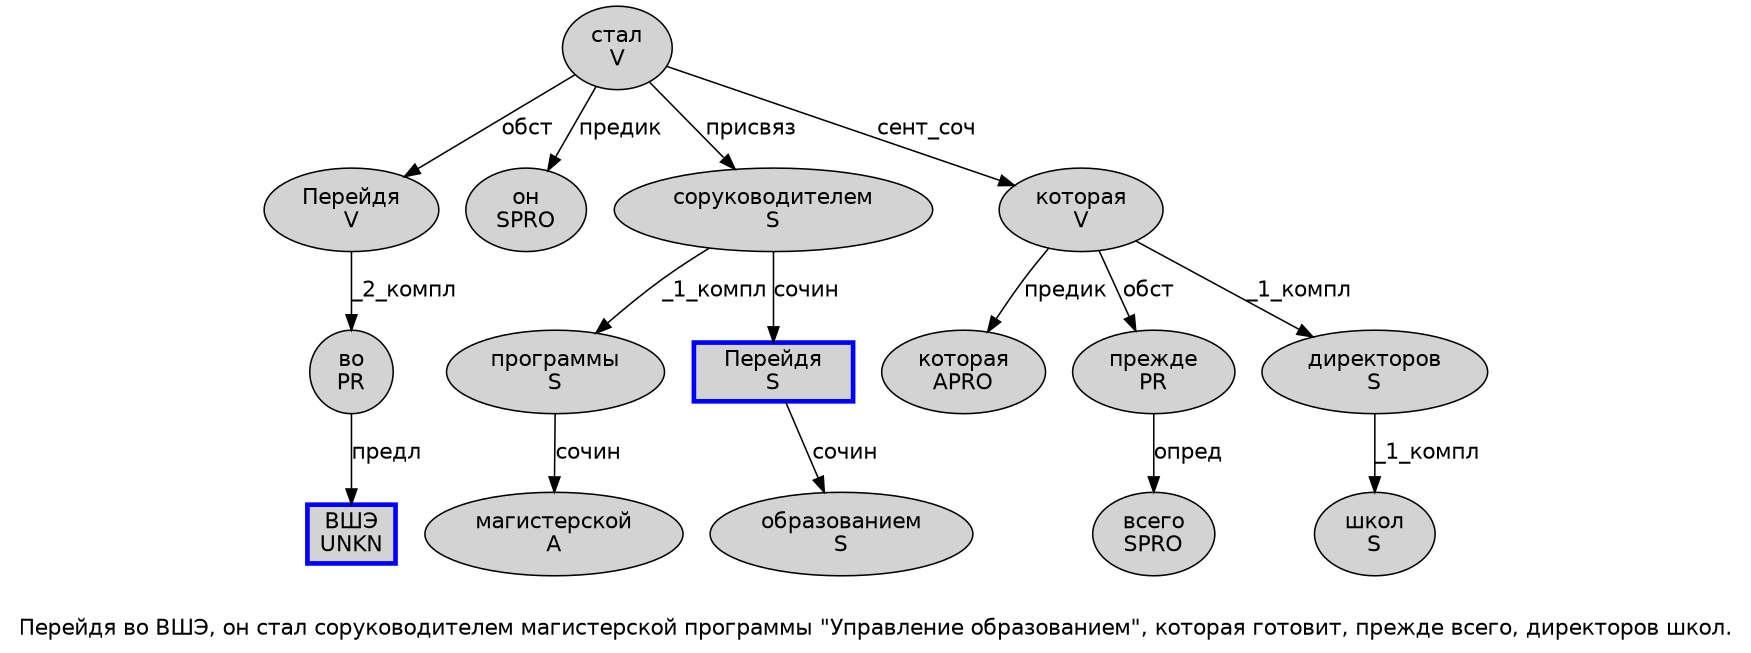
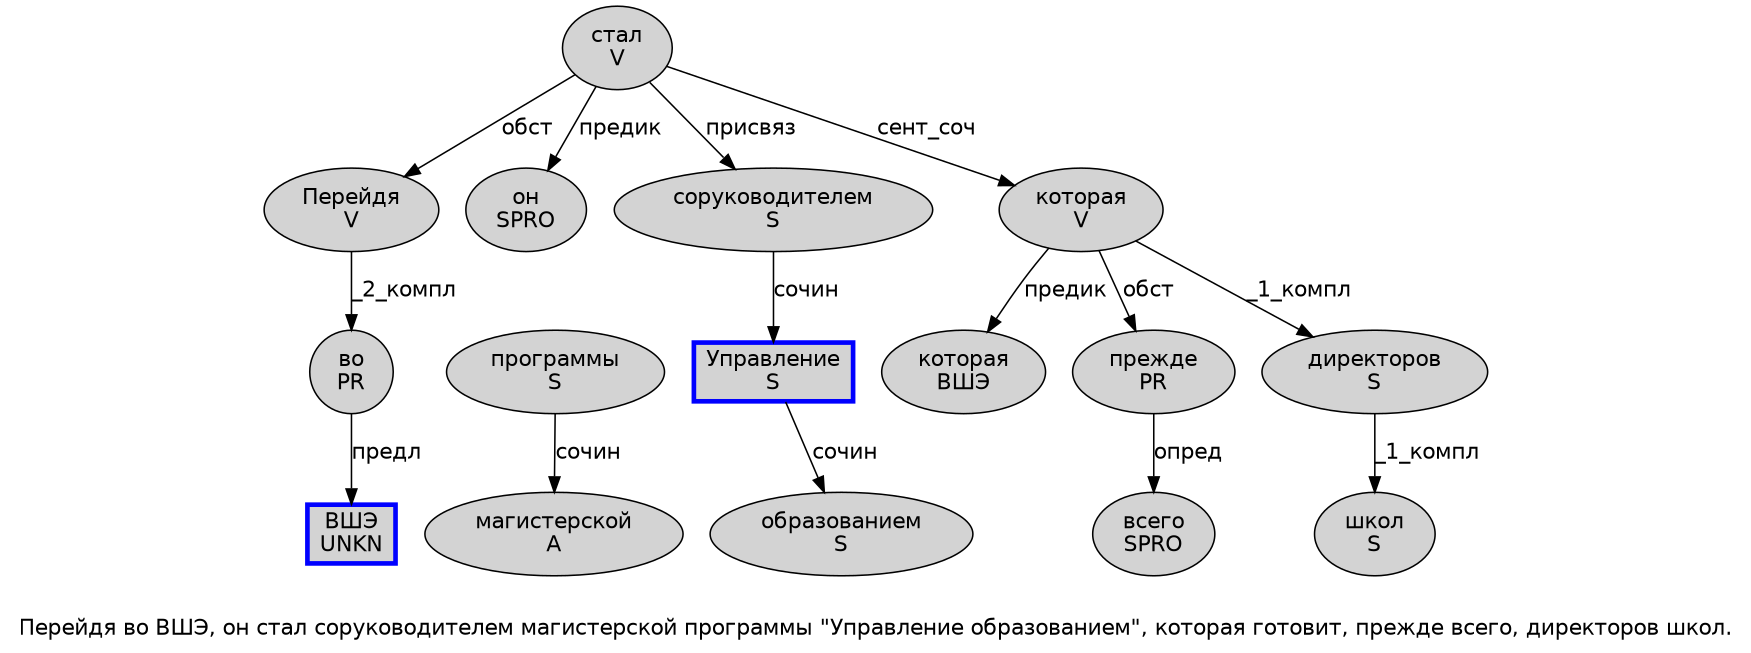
(657, 283) -> none
(773, 372) -> (773, 372)
(964, 372) -> (964, 372)
